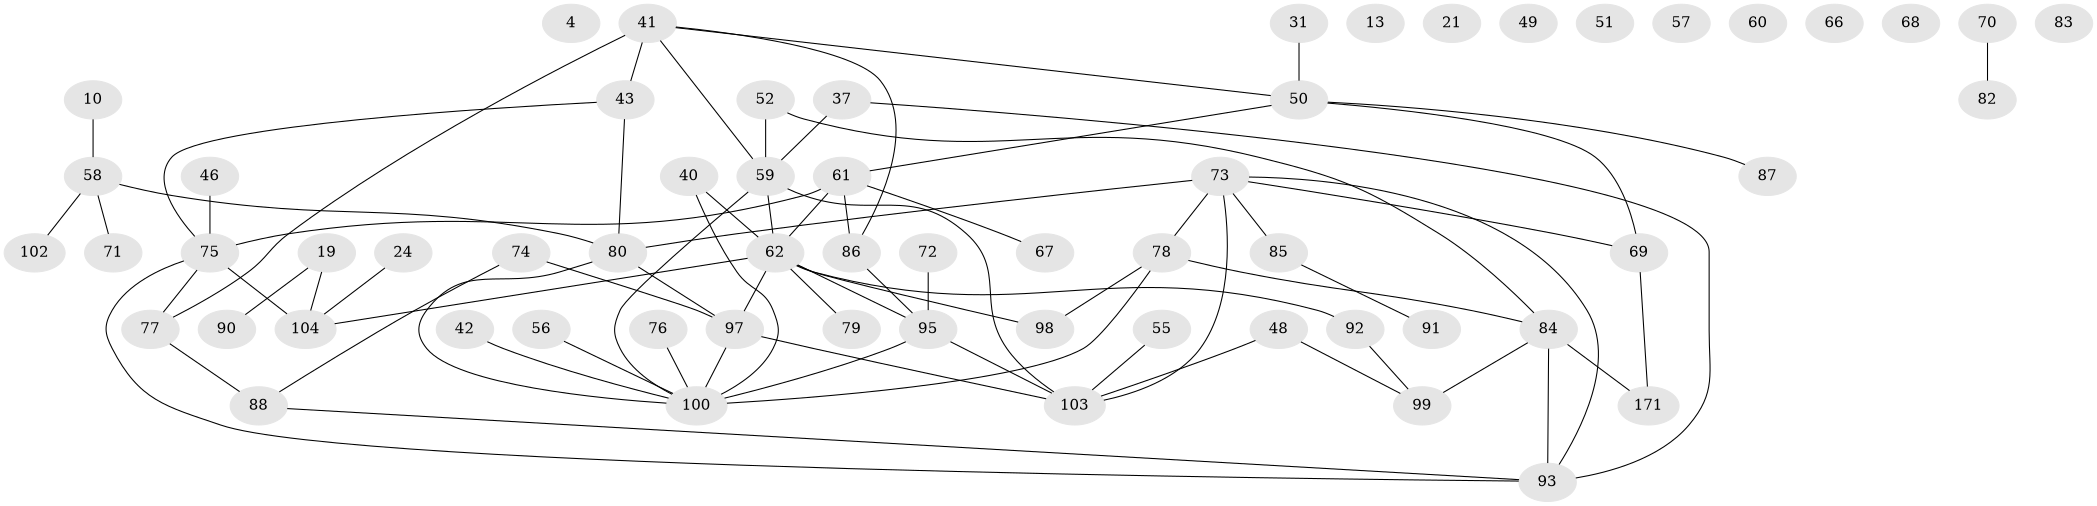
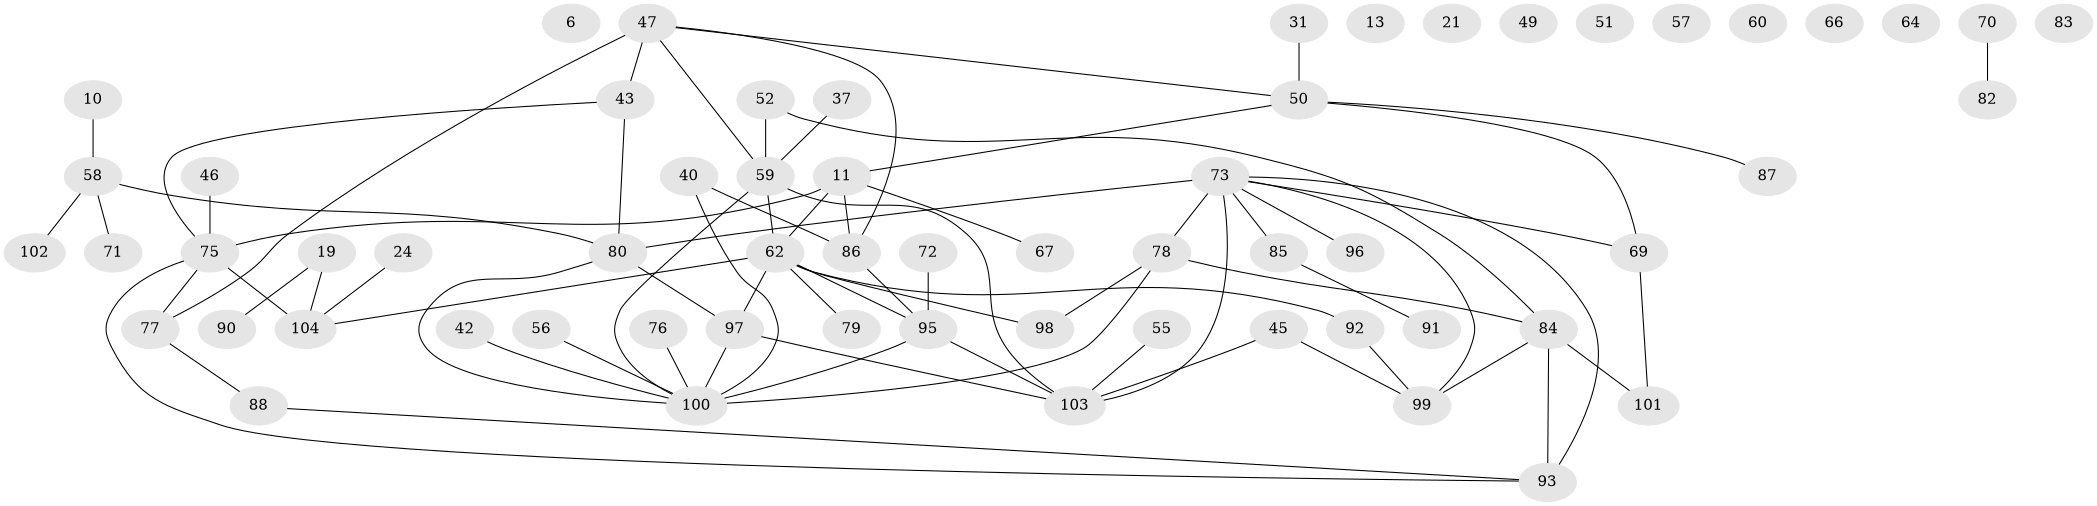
(571, 23) -> (571, 23)
(648, 23) -> (648, 23)
(1911, 23) -> (1911, 23)
(1451, 164) -> none
(842, 176) -> (842, 176)
(736, 218) -> (779, 218)
none -> (1415, 244)
(521, 253) -> none
none -> (1355, 253)
(1279, 329) -> (1279, 329)
(1649, 406) -> (1649, 406)
